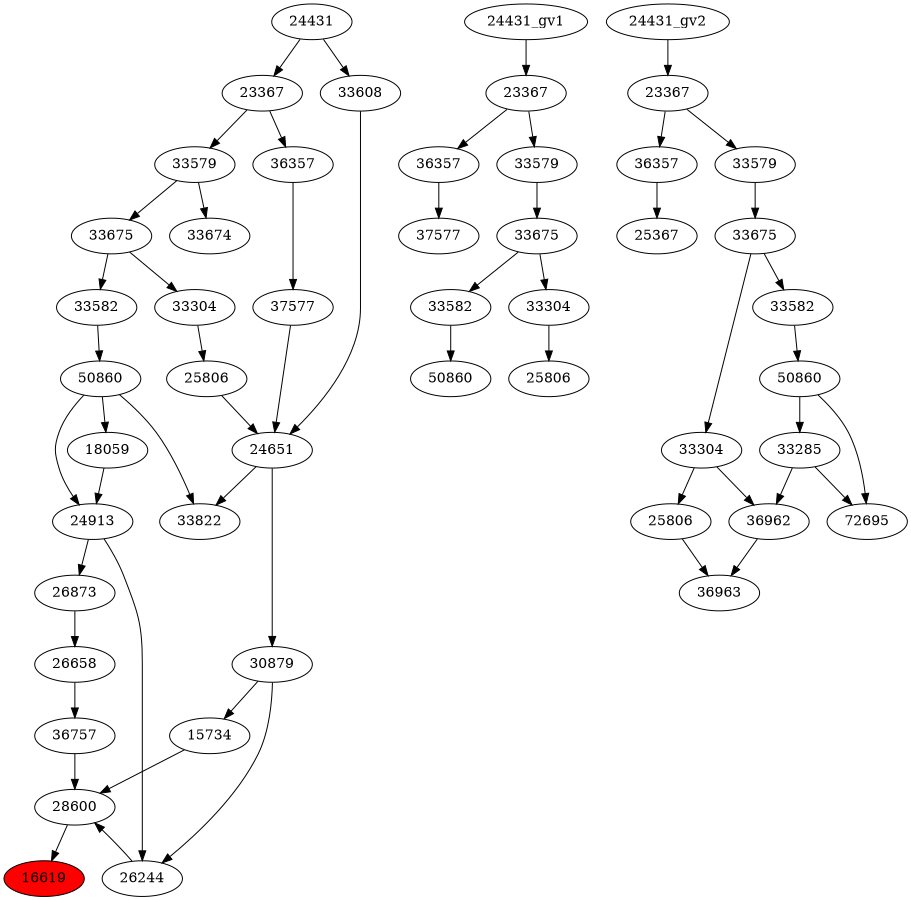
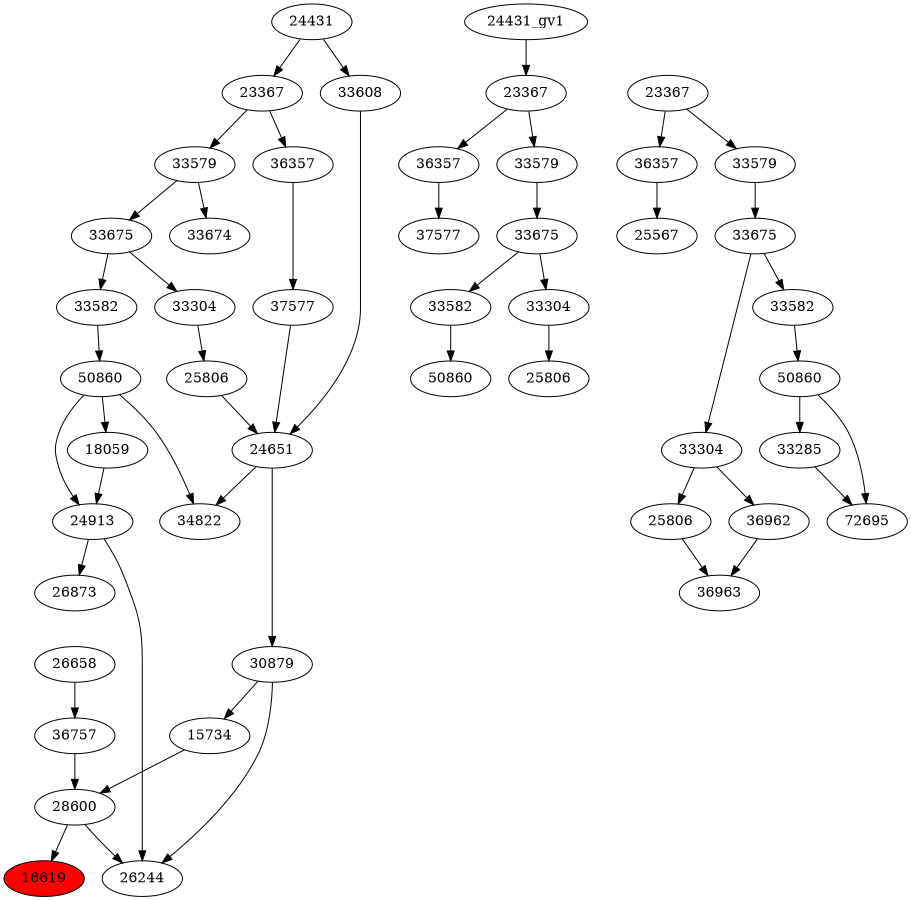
(668, 22) -> none
(657, 236) -> (657, 236)
(786, 481) -> none
(200, 522) -> (200, 522)
(75, 624) -> none
(117, 845) -> (100, 841)
